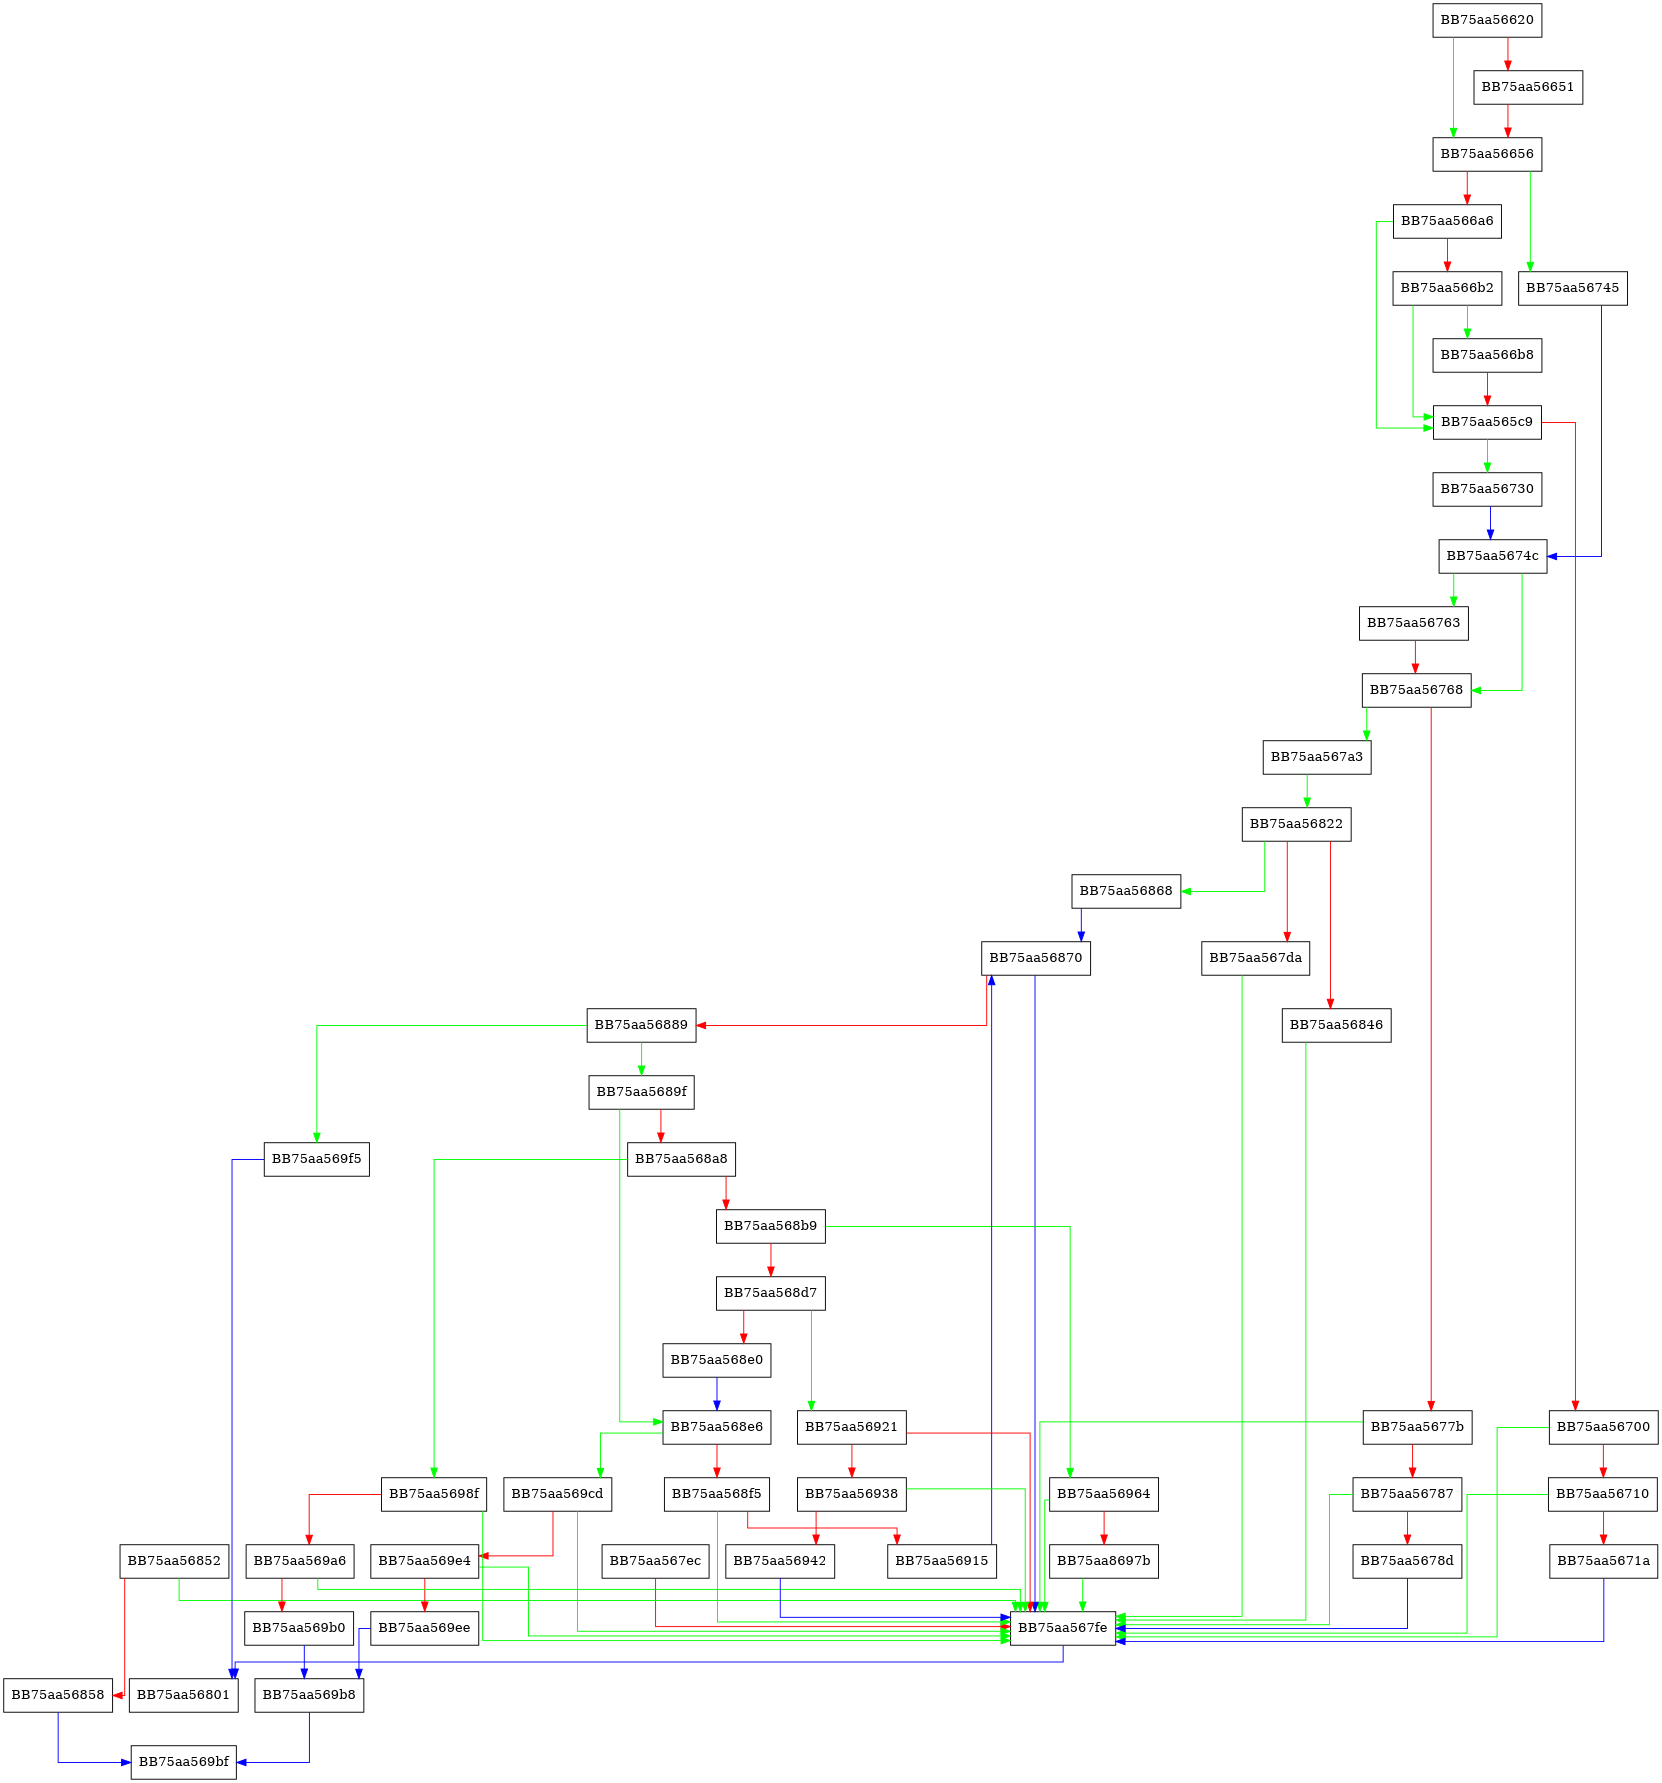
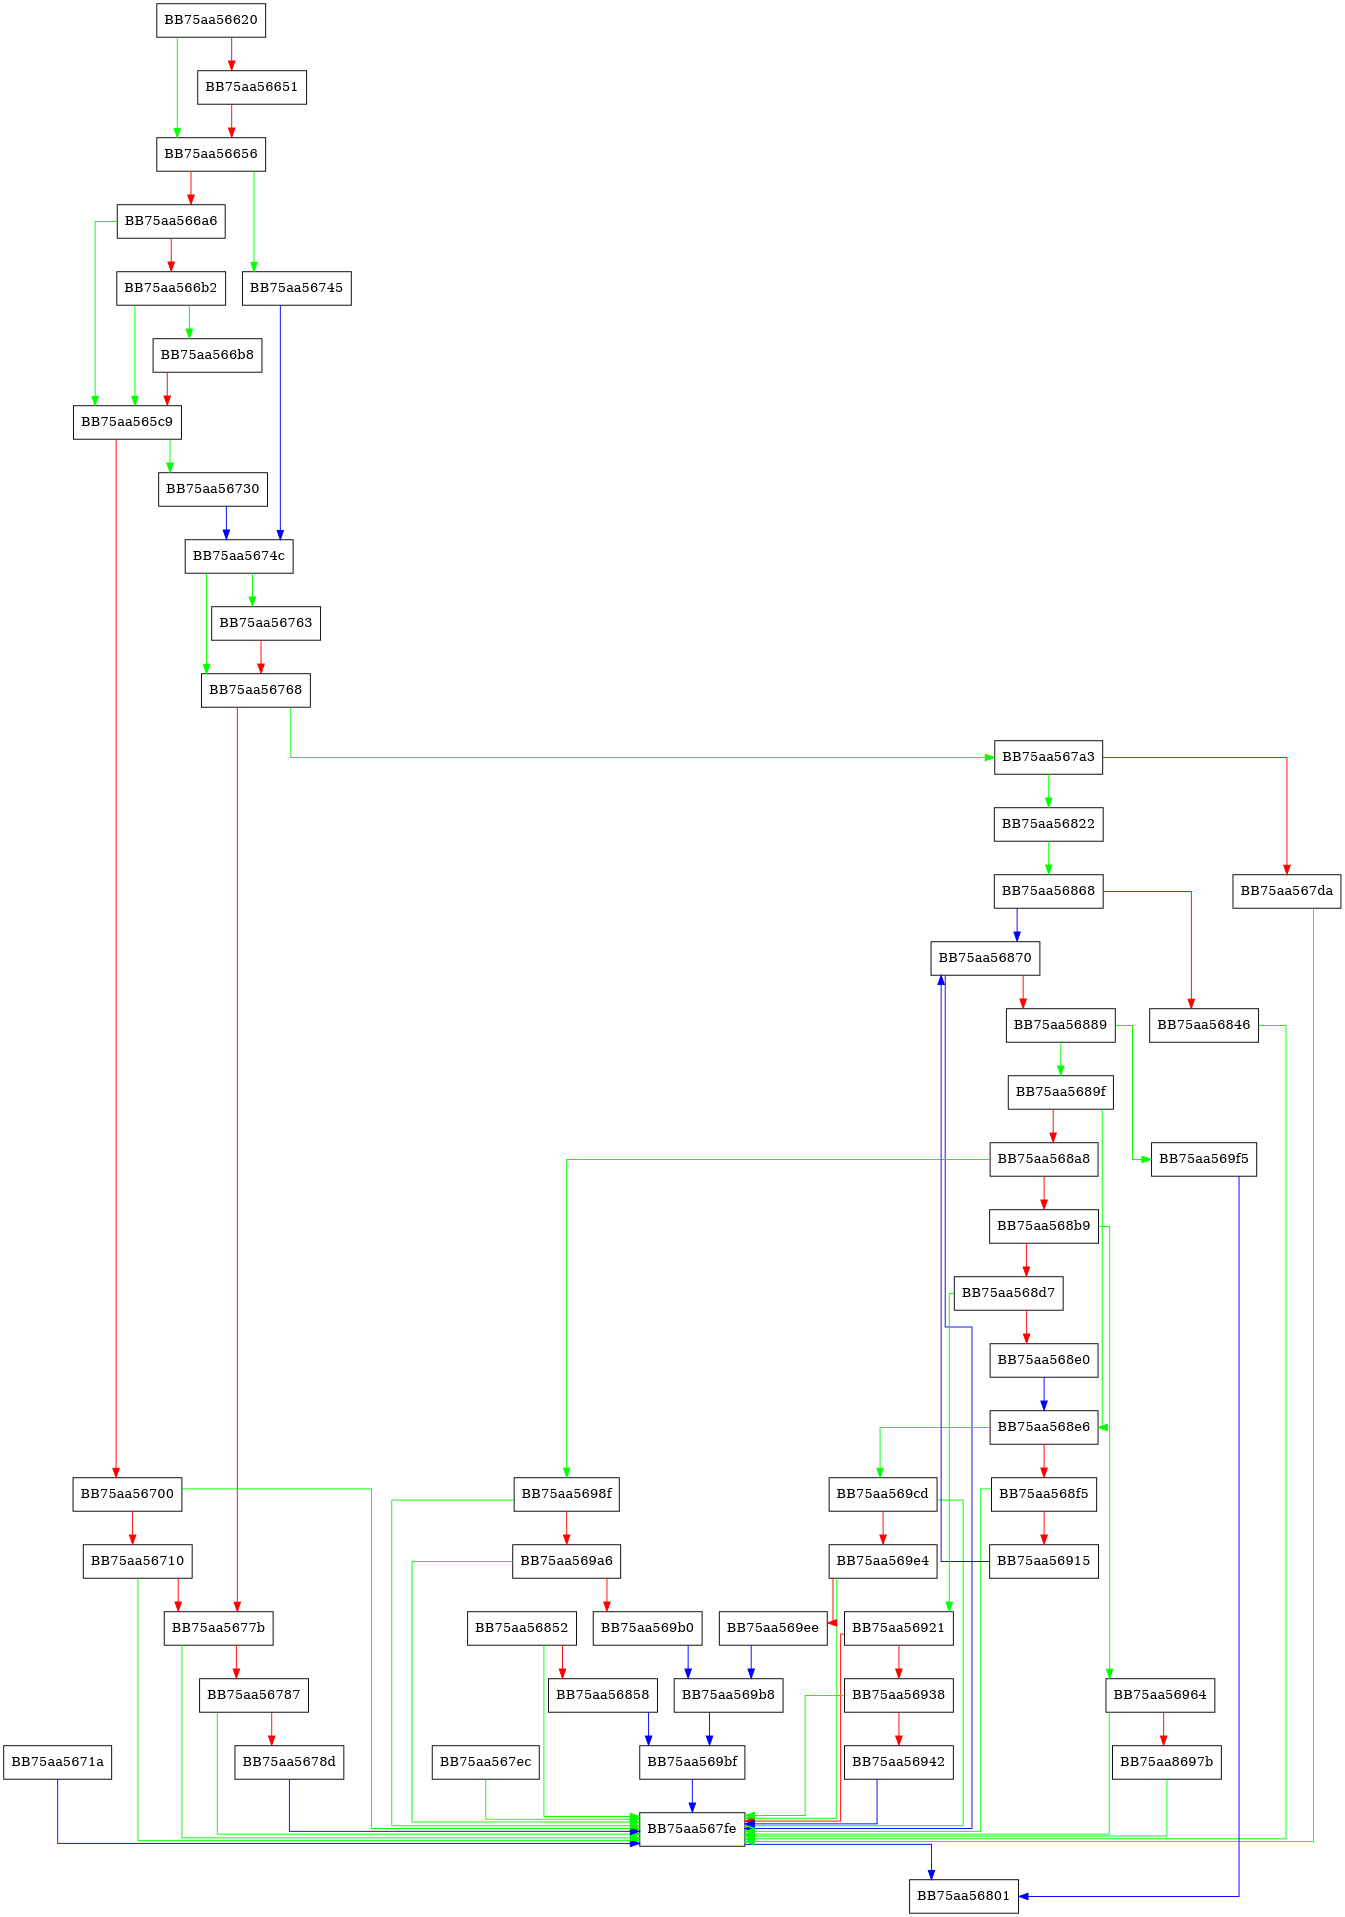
(1287, 887) -> (1249, 757)
(1331, 920) -> (1191, 901)
(1604, 1523) -> (178, 1590)
(804, 1627) -> (538, 1819)
none -> (692, 1791)
